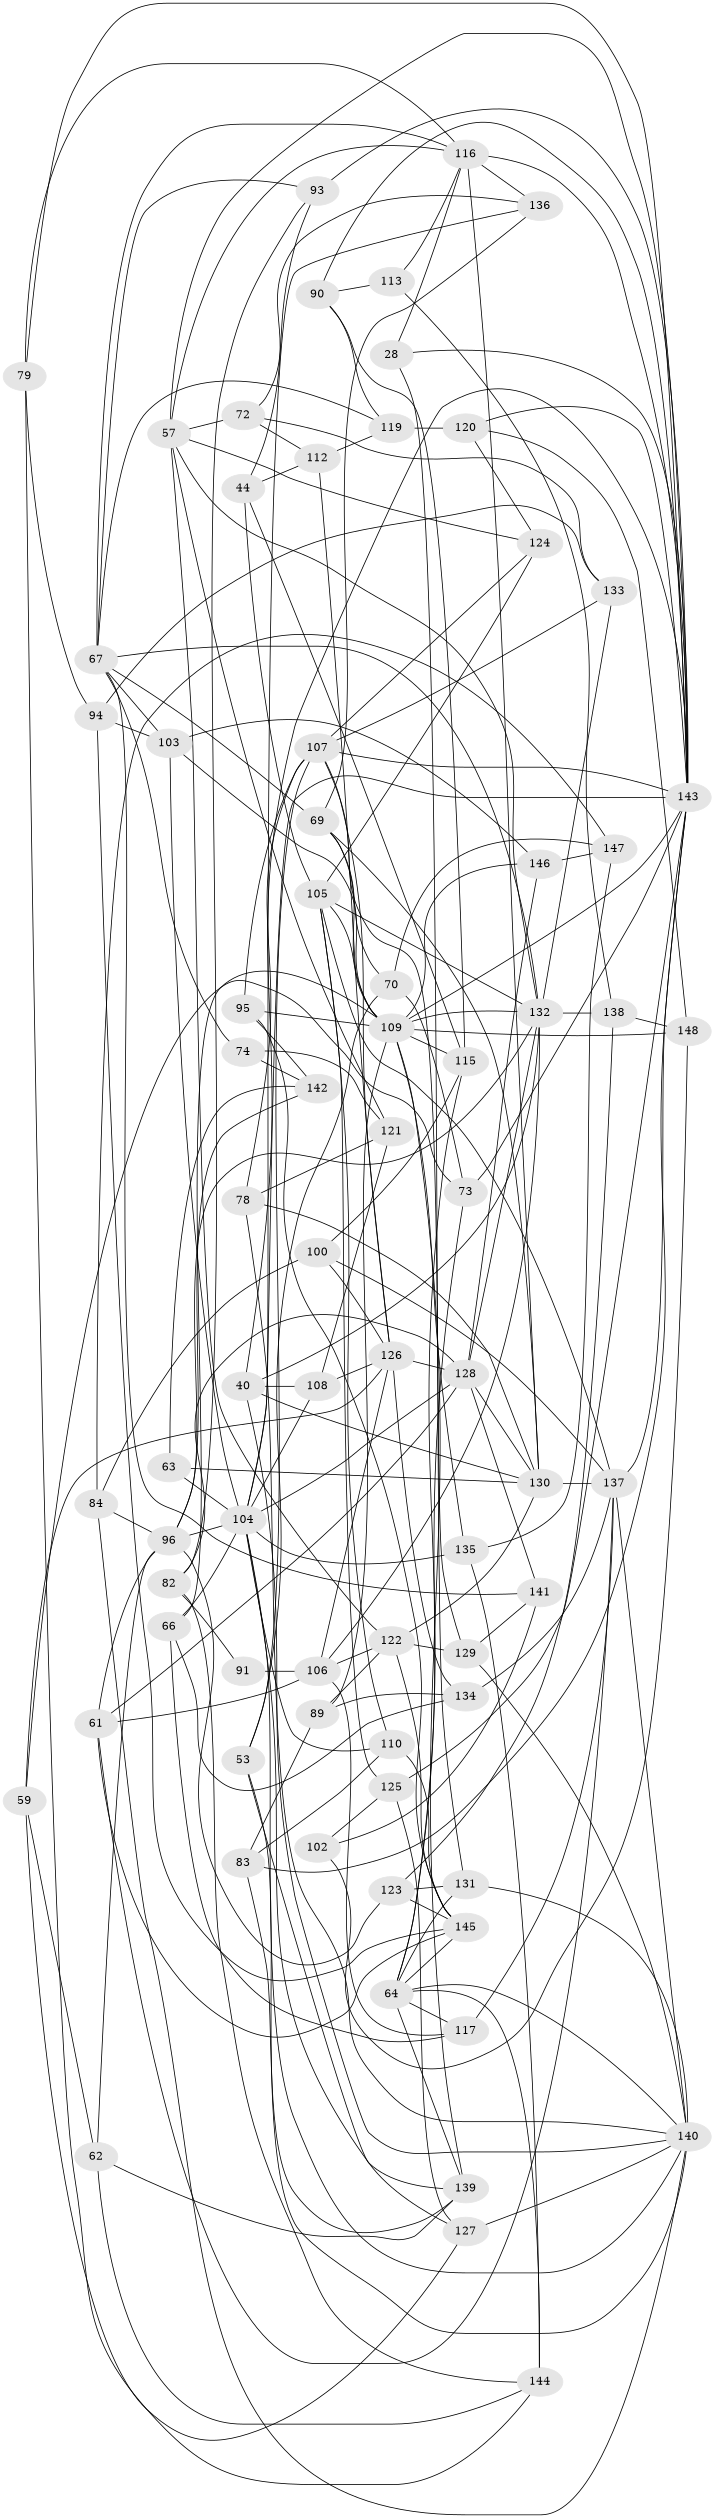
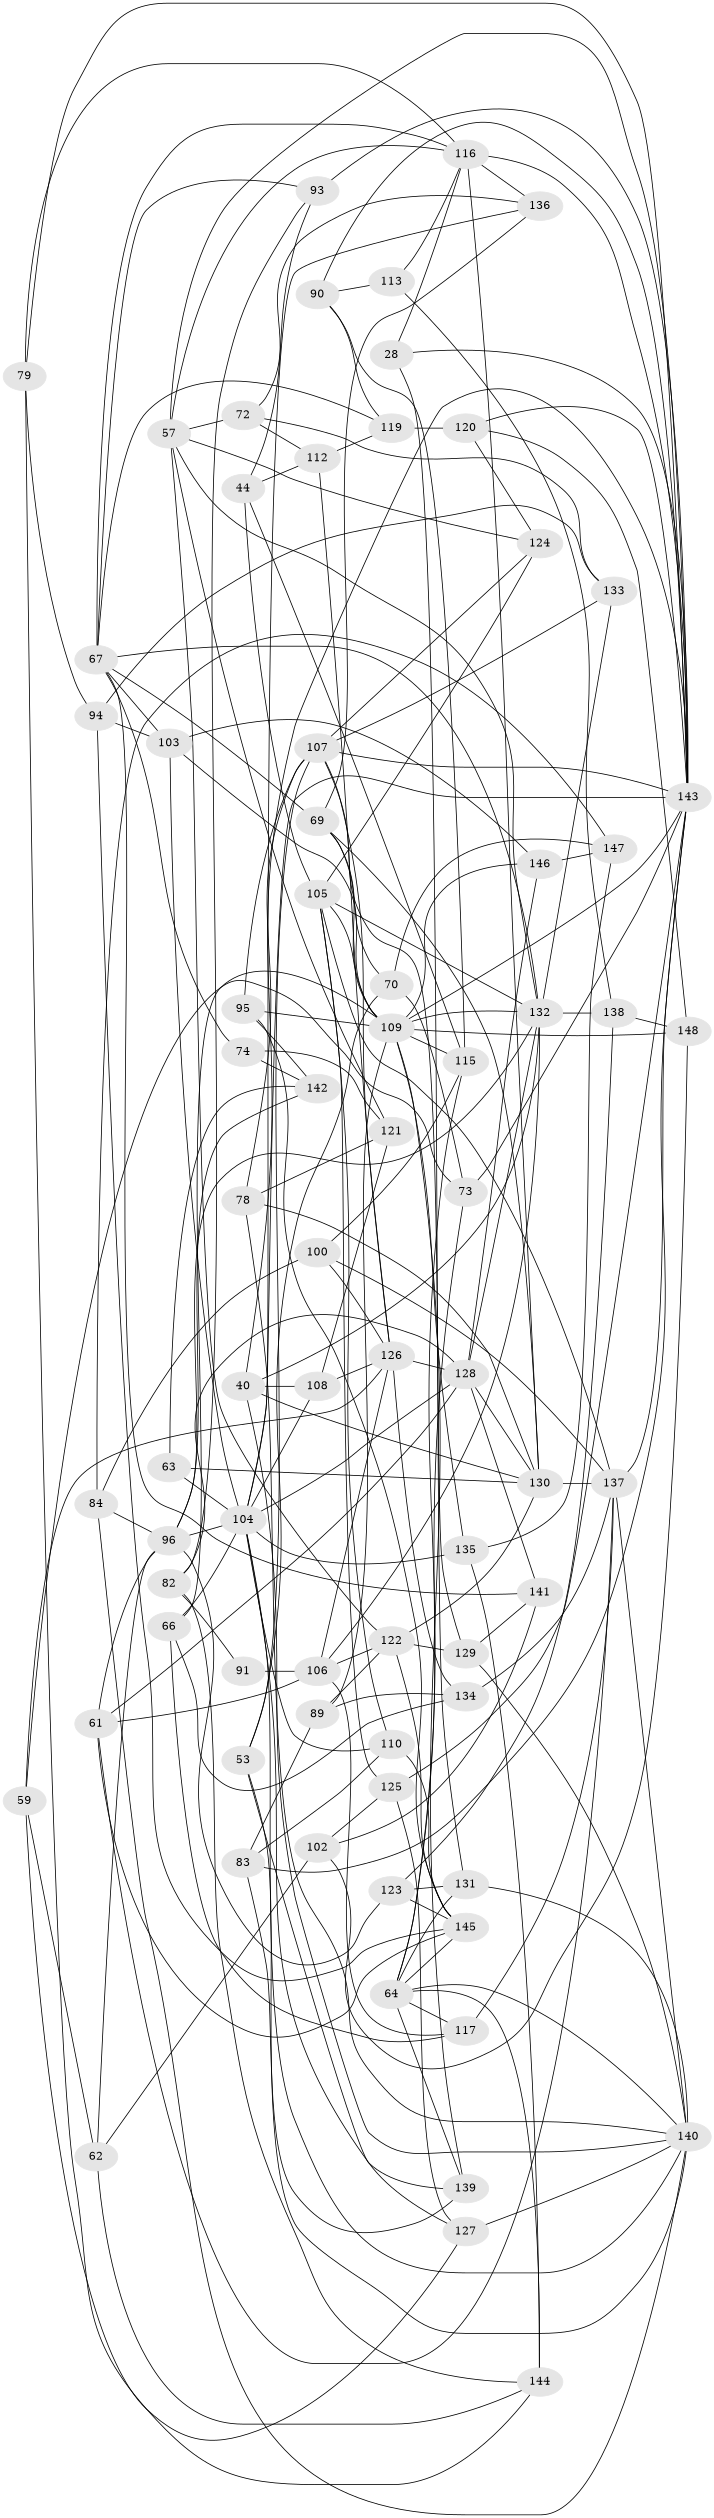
(285, 2230) -> (202, 2009)
